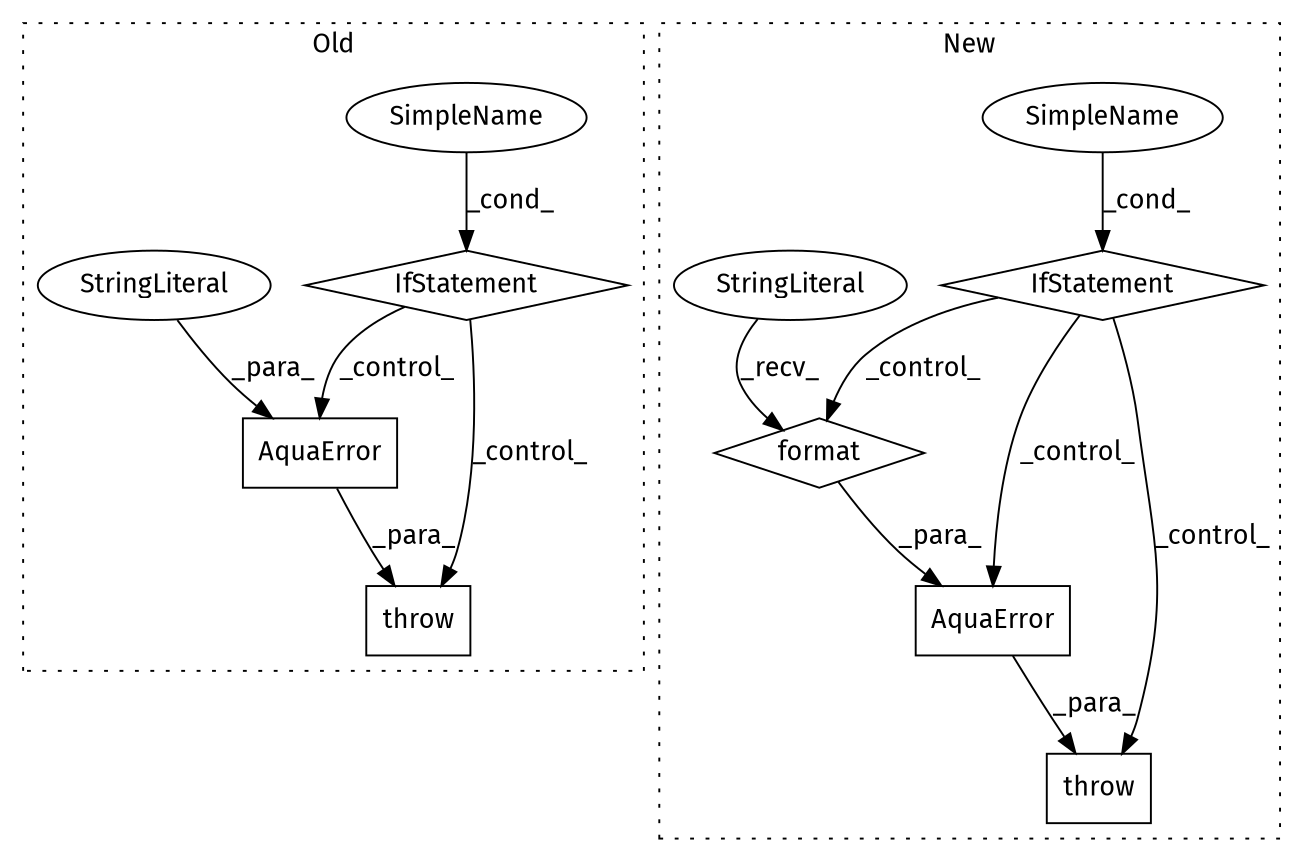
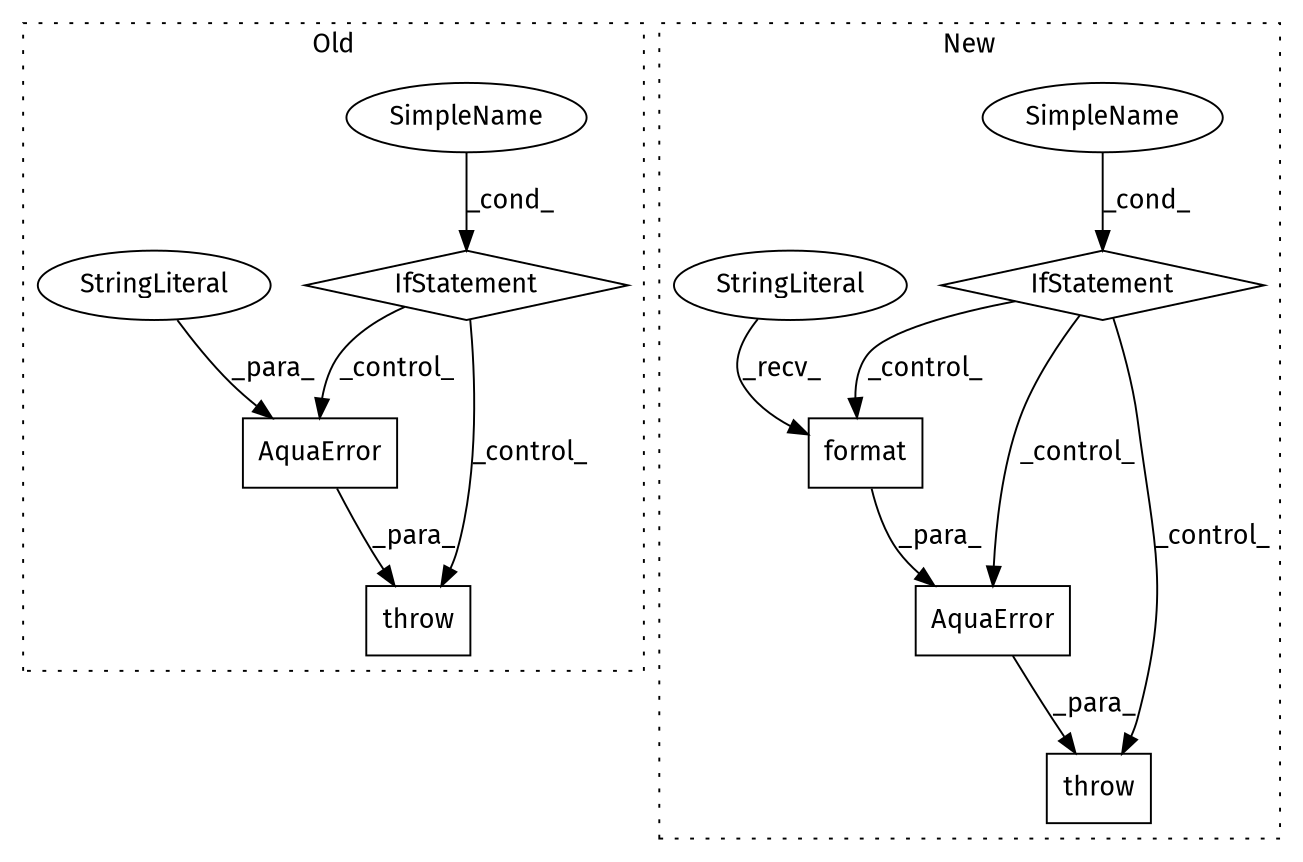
(819, 453) -> (866, 453)
